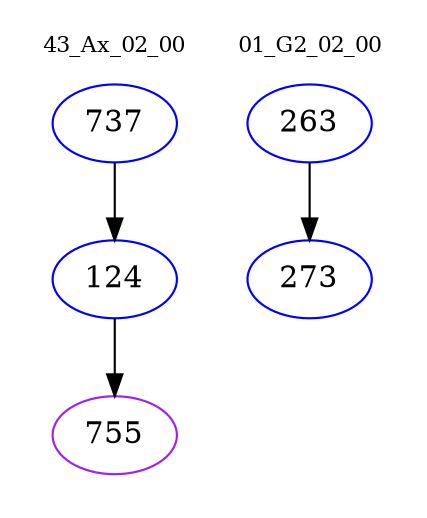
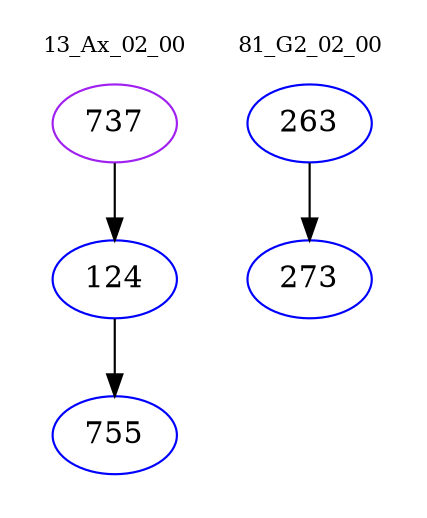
(115, 47) -> (115, 47)
(311, 47) -> (311, 47)
(115, 123) -> (115, 123)
(115, 435) -> (115, 435)
